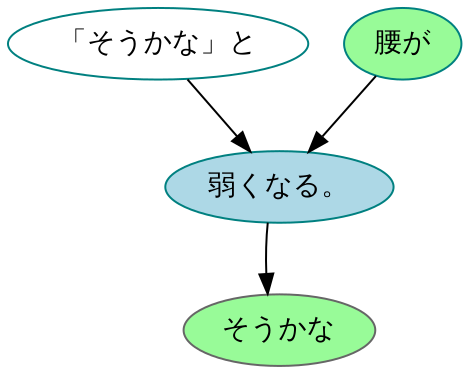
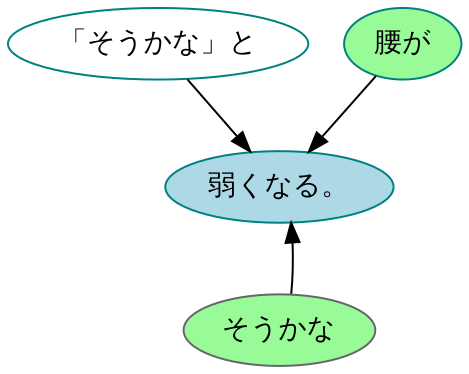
(266, 248) -> (293, 268)
